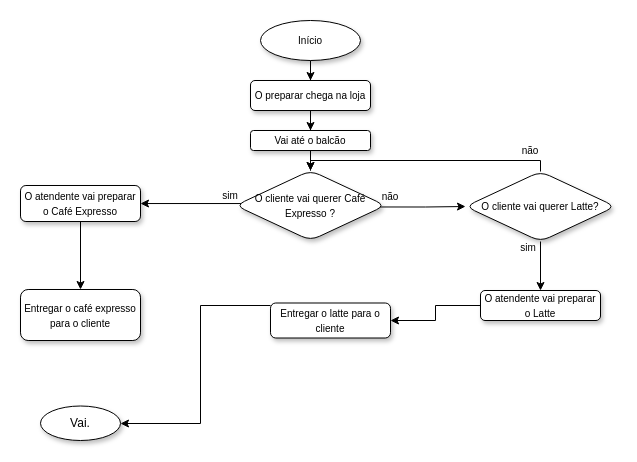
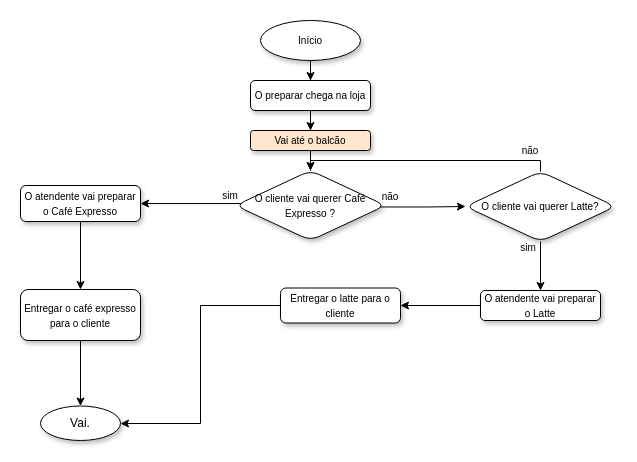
(311, 141) -> (311, 141)
(331, 321) -> (341, 306)
none -> (81, 370)
